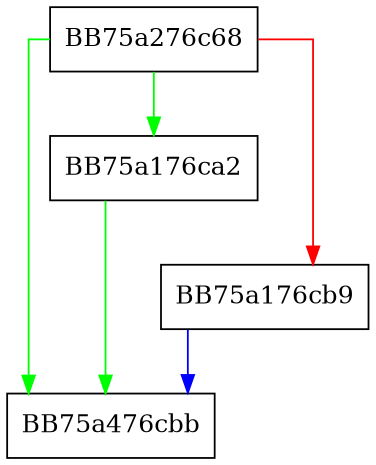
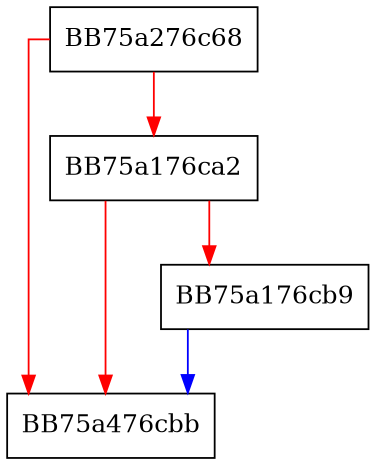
(154, 95) -> (154, 95)
(313, 115) -> (209, 223)
(29, 197) -> (29, 197)
(106, 288) -> (106, 288)
